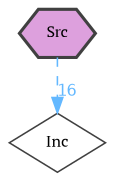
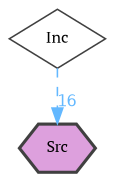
(57, 77) -> (57, 88)
